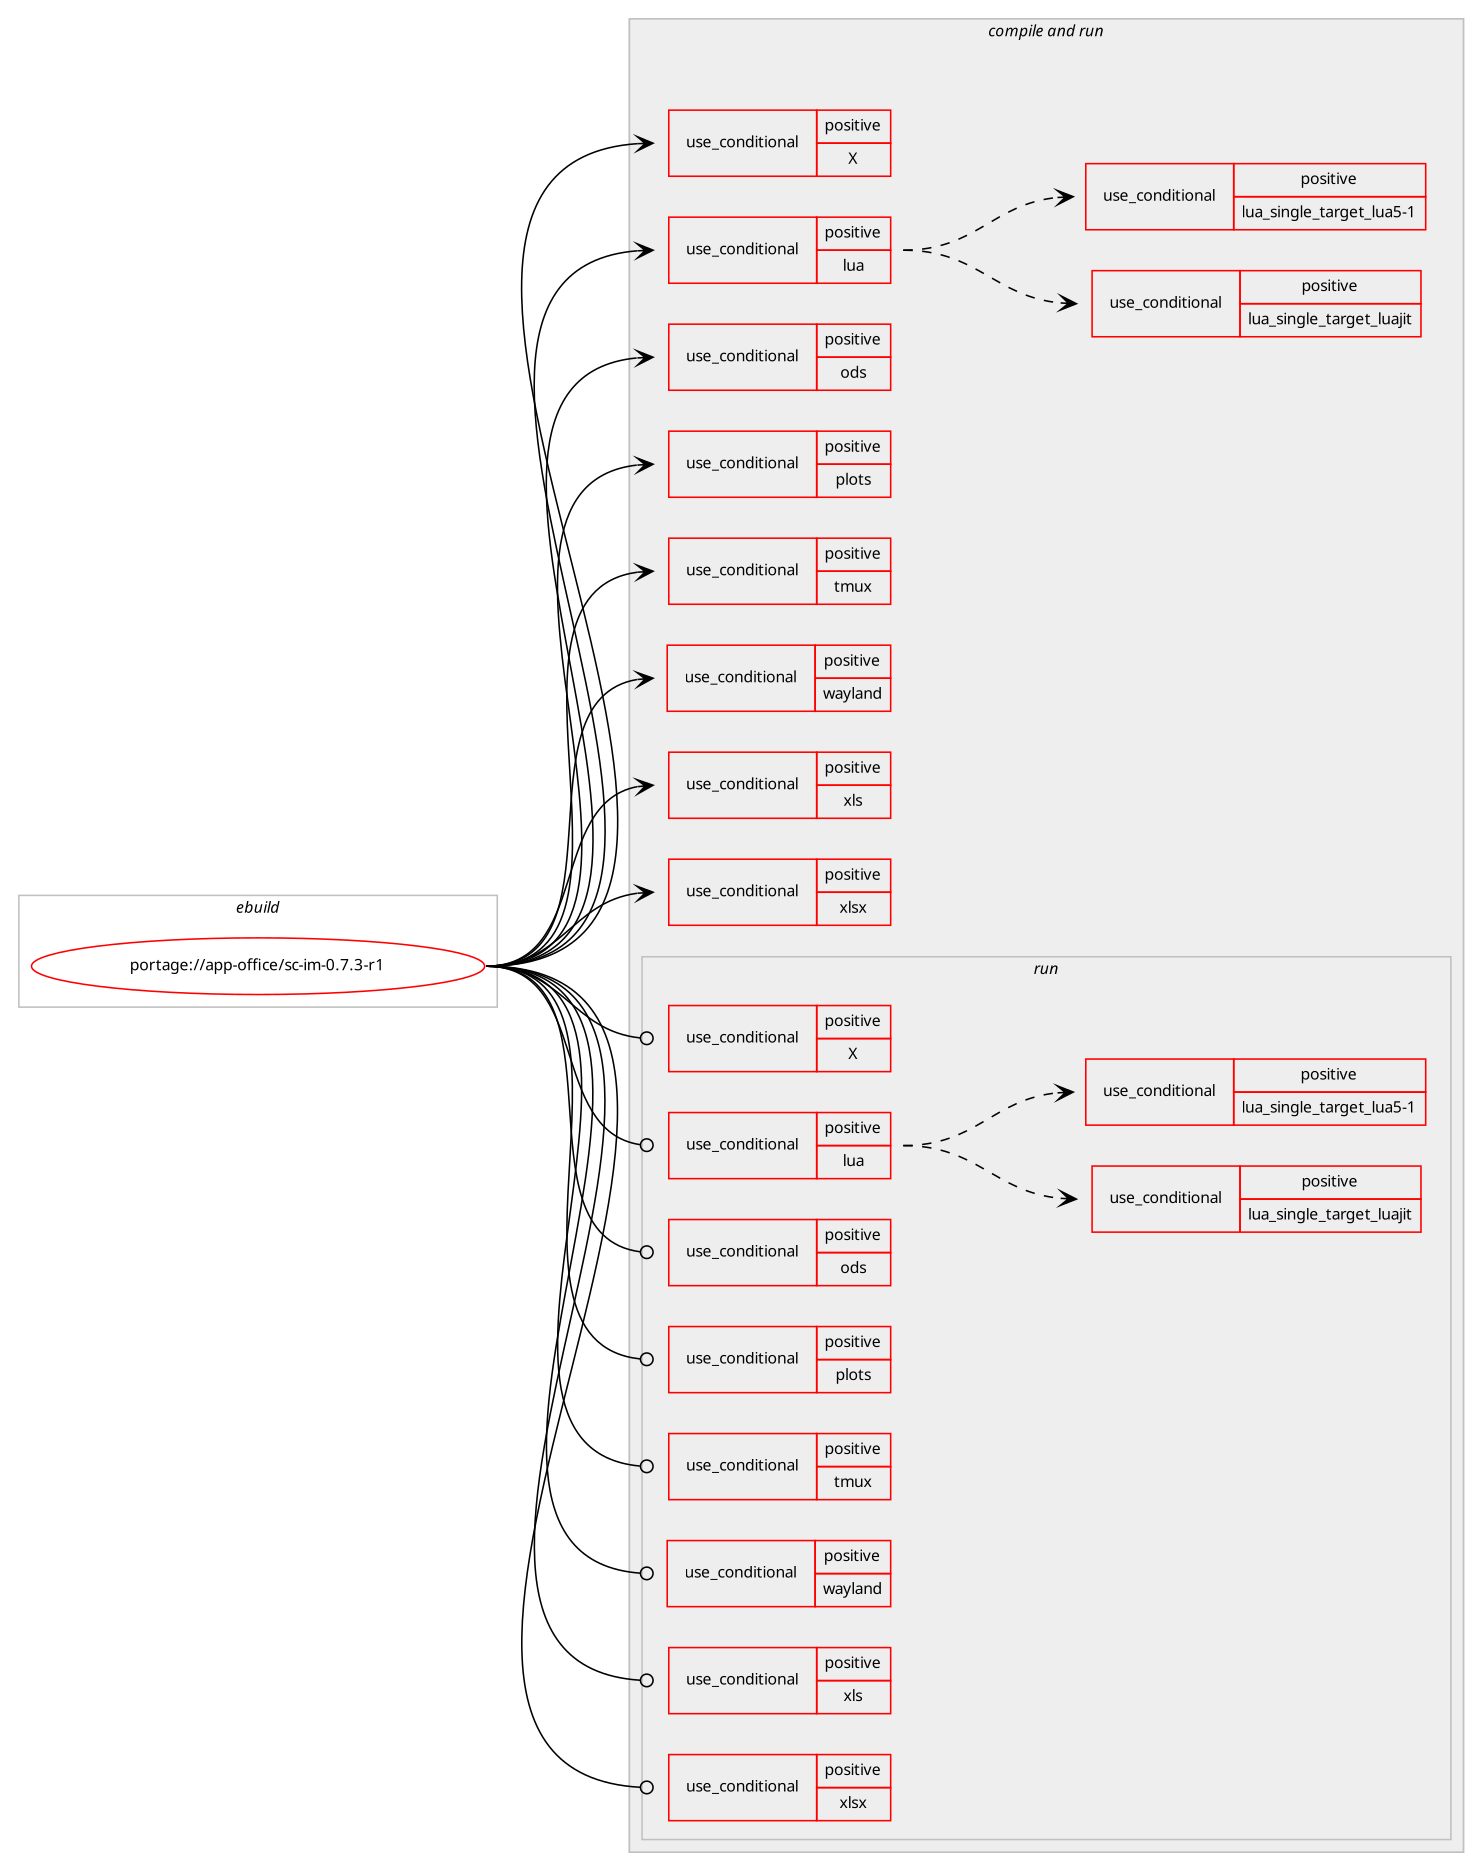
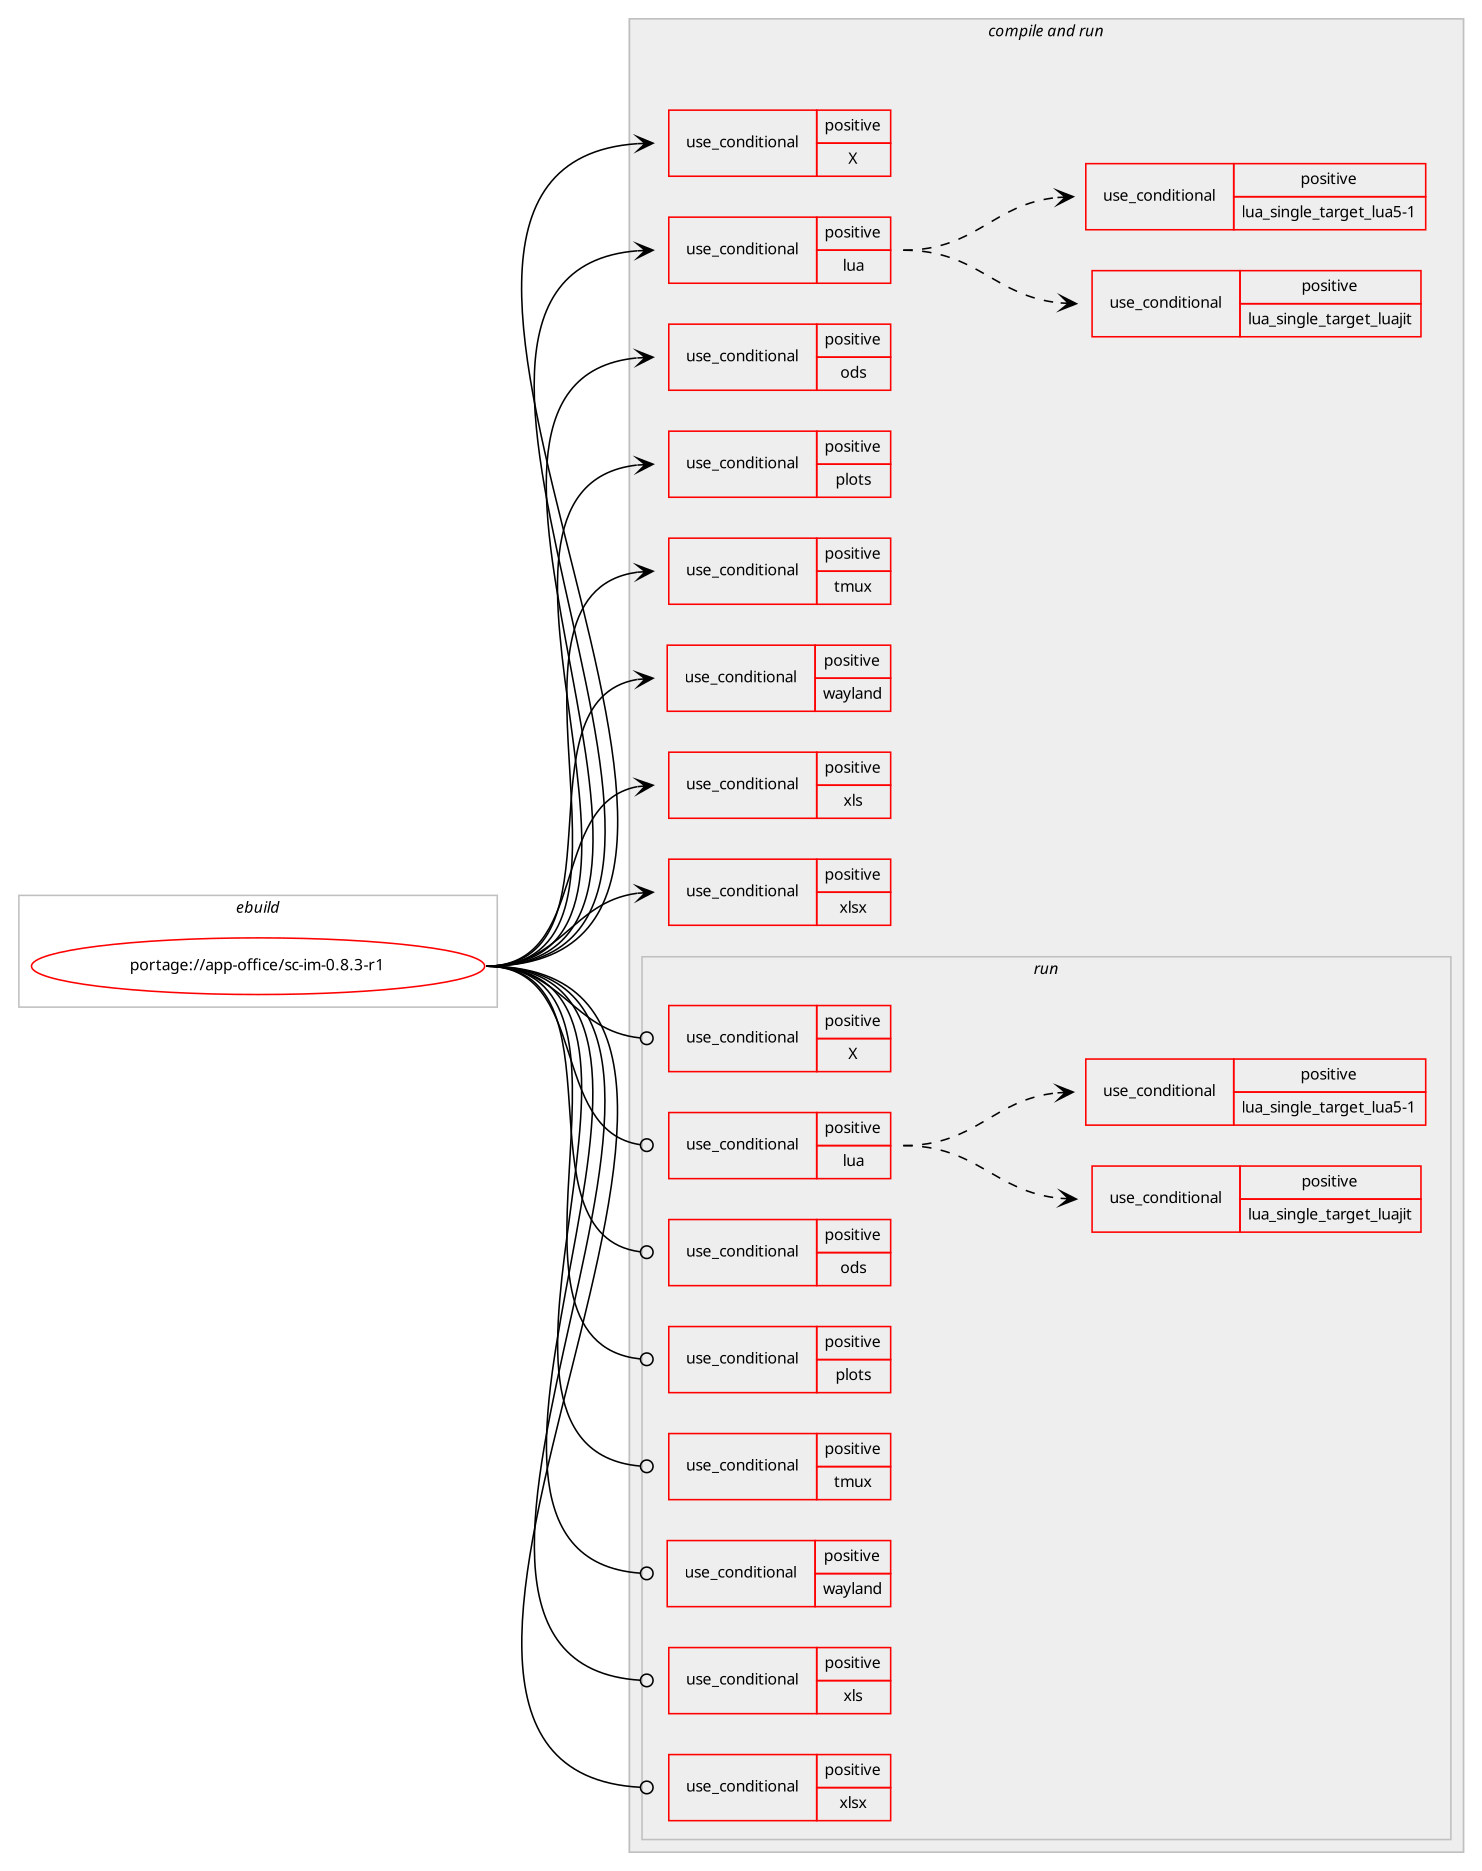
(258, 966) -> (258, 966)
